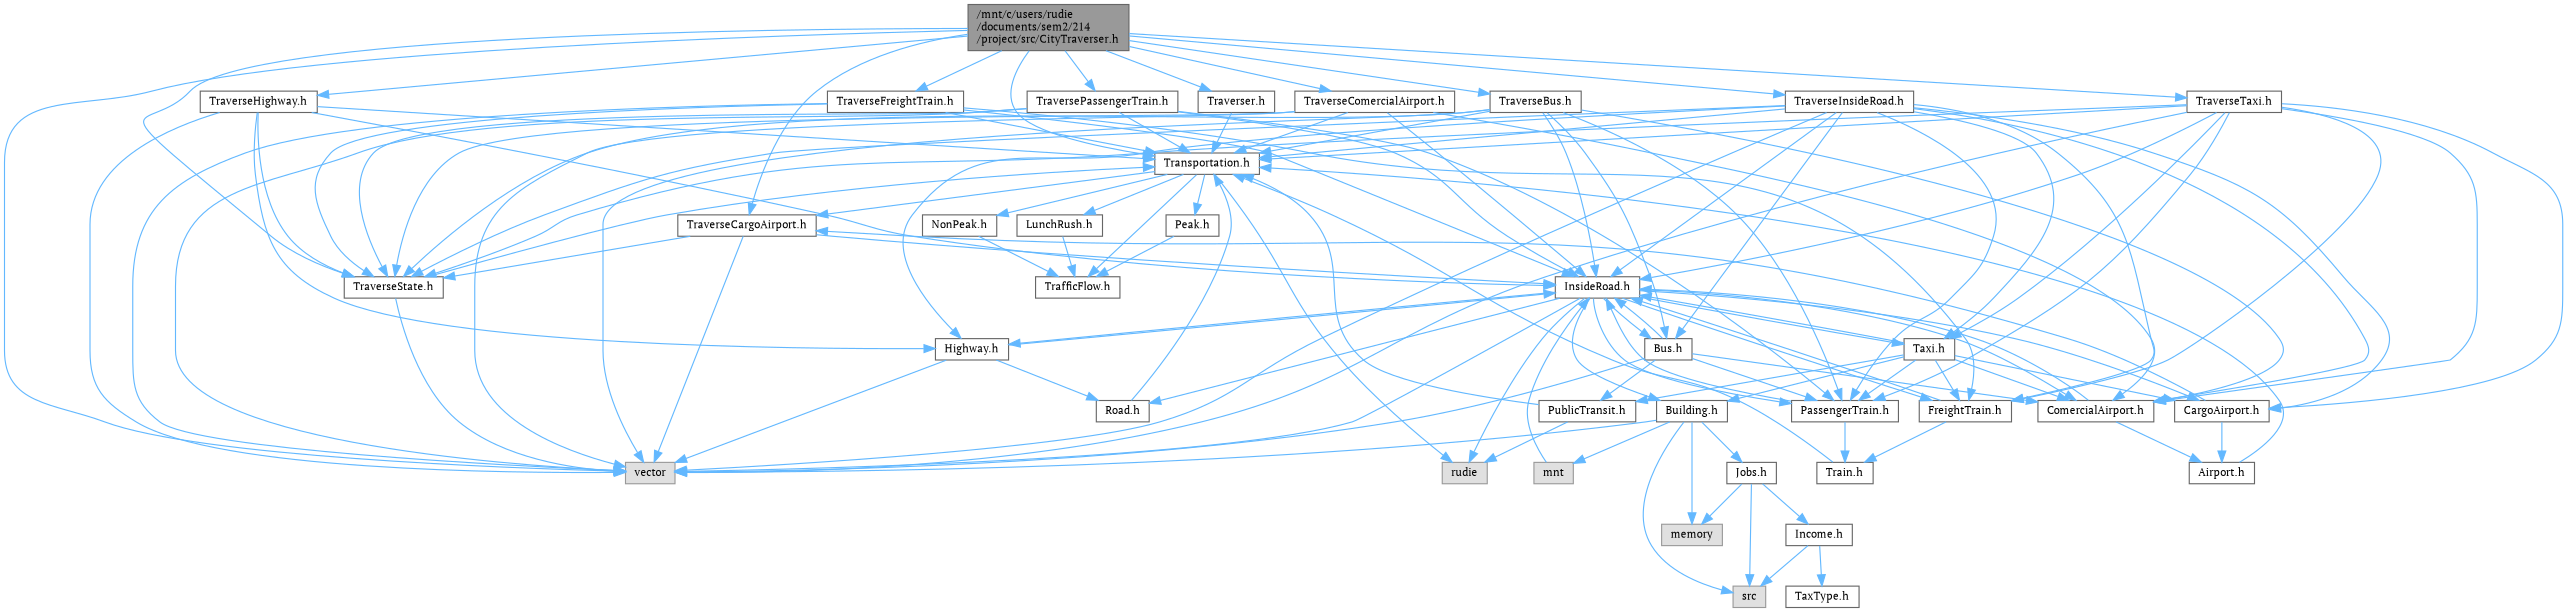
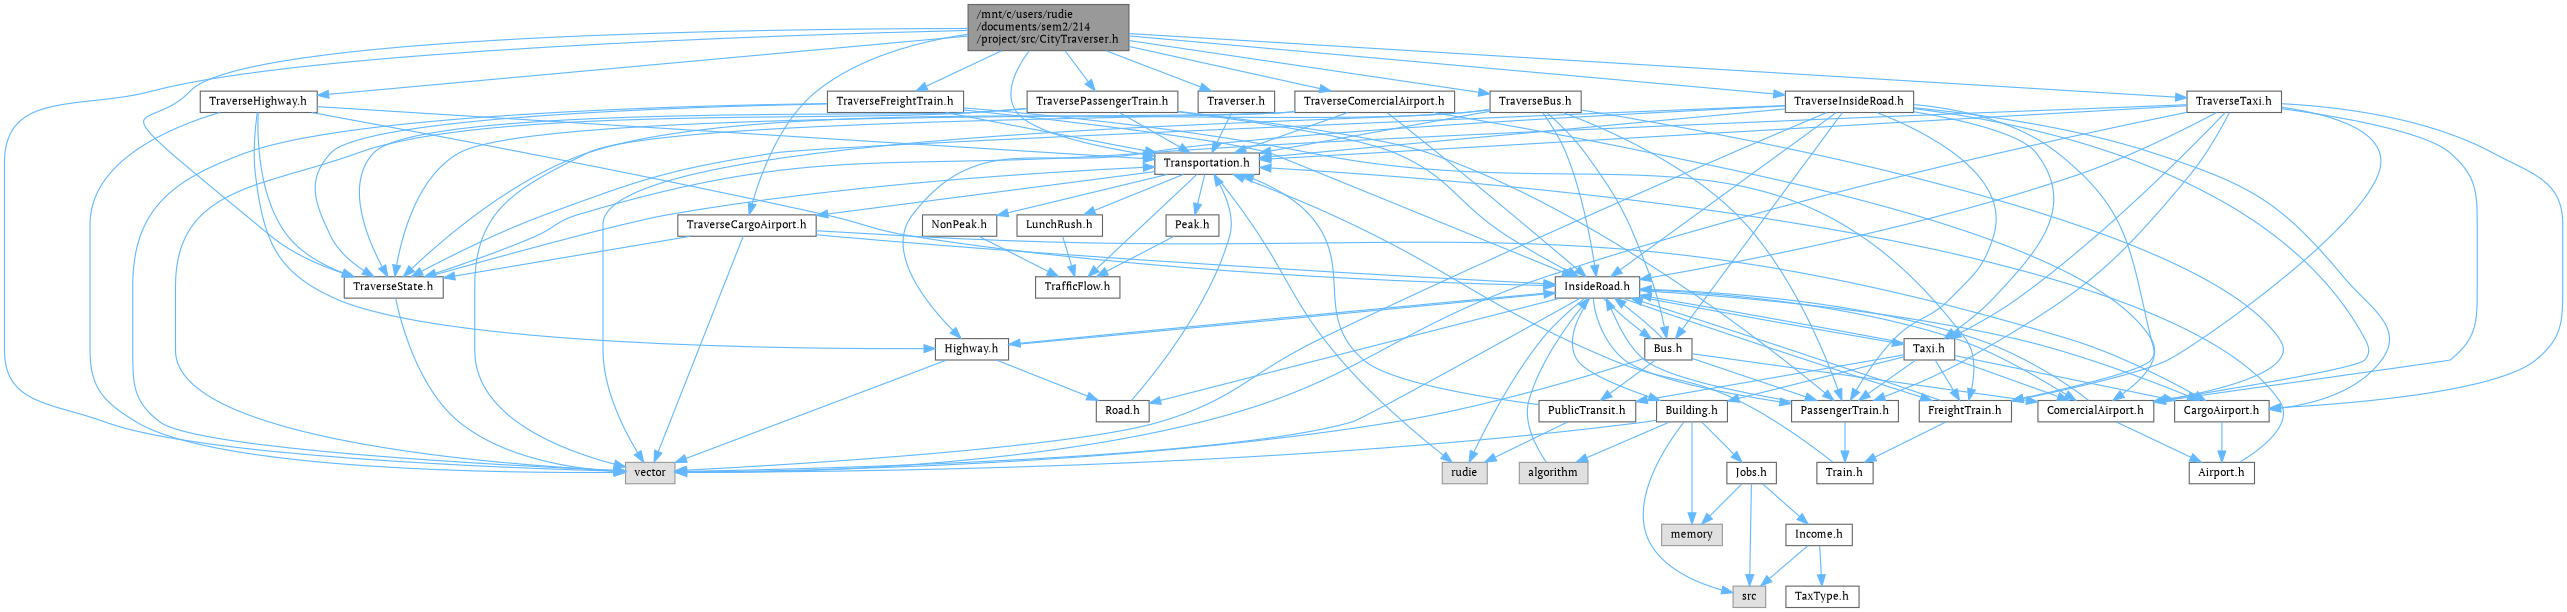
(1563, 246) -> (1447, 243)
(1554, 473) -> (1554, 473)
